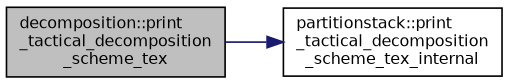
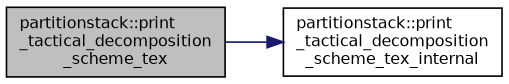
(116, 42) -> (116, 42)
